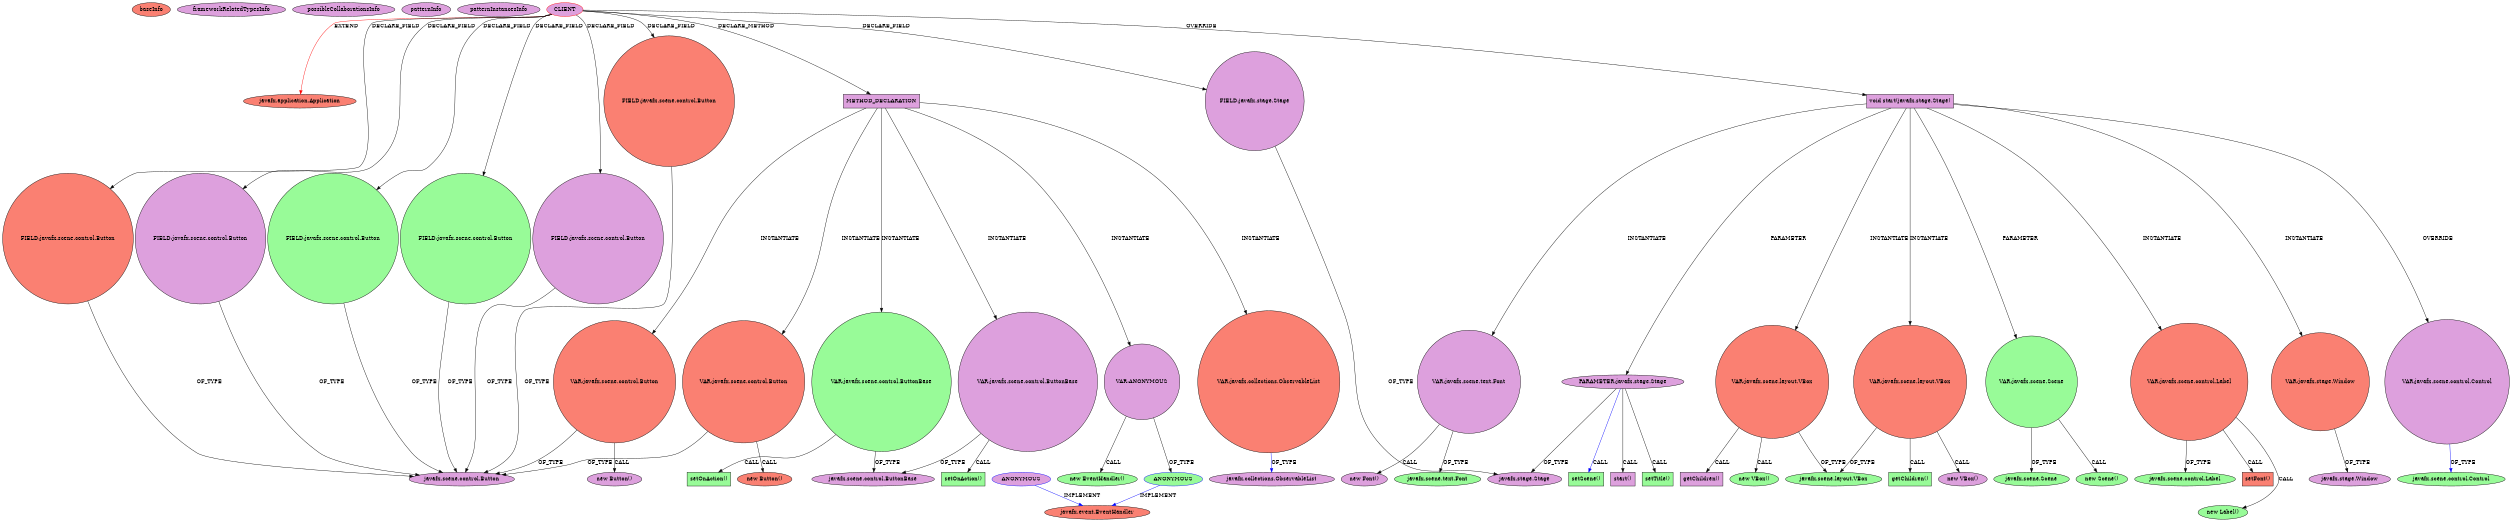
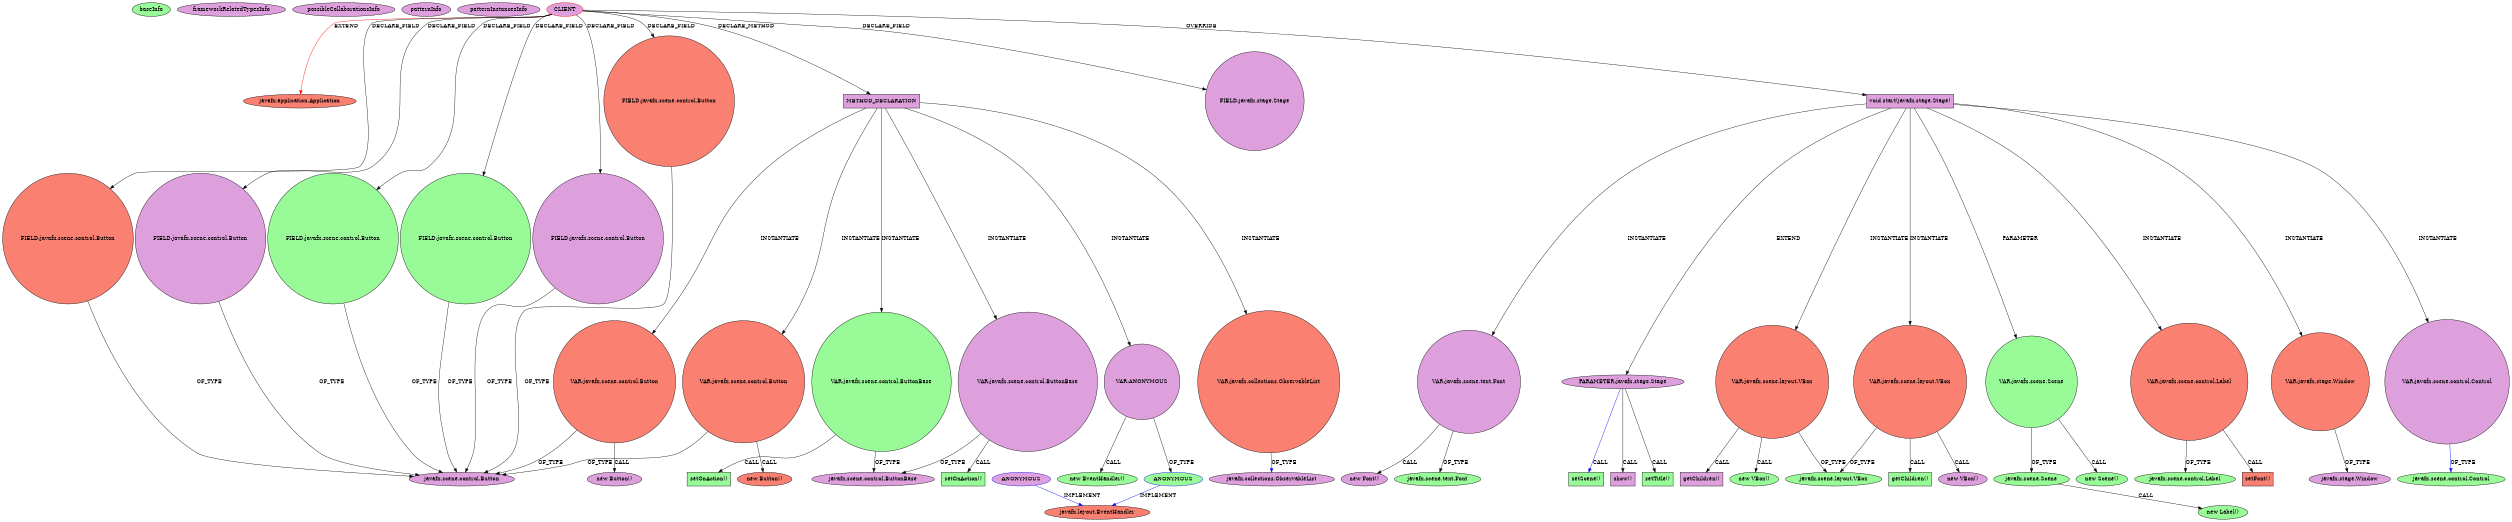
(151, 10) -> (151, 10)
(1789, 239) -> (1789, 239)
(2438, 239) -> (2438, 239)
(2273, 465) -> (2128, 496)
(1525, 479) -> none
(1623, 479) -> (1623, 479)
(1097, 512) -> (1097, 512)
